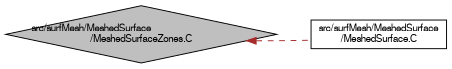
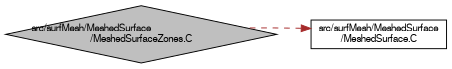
(284, 41) -> (274, 28)
